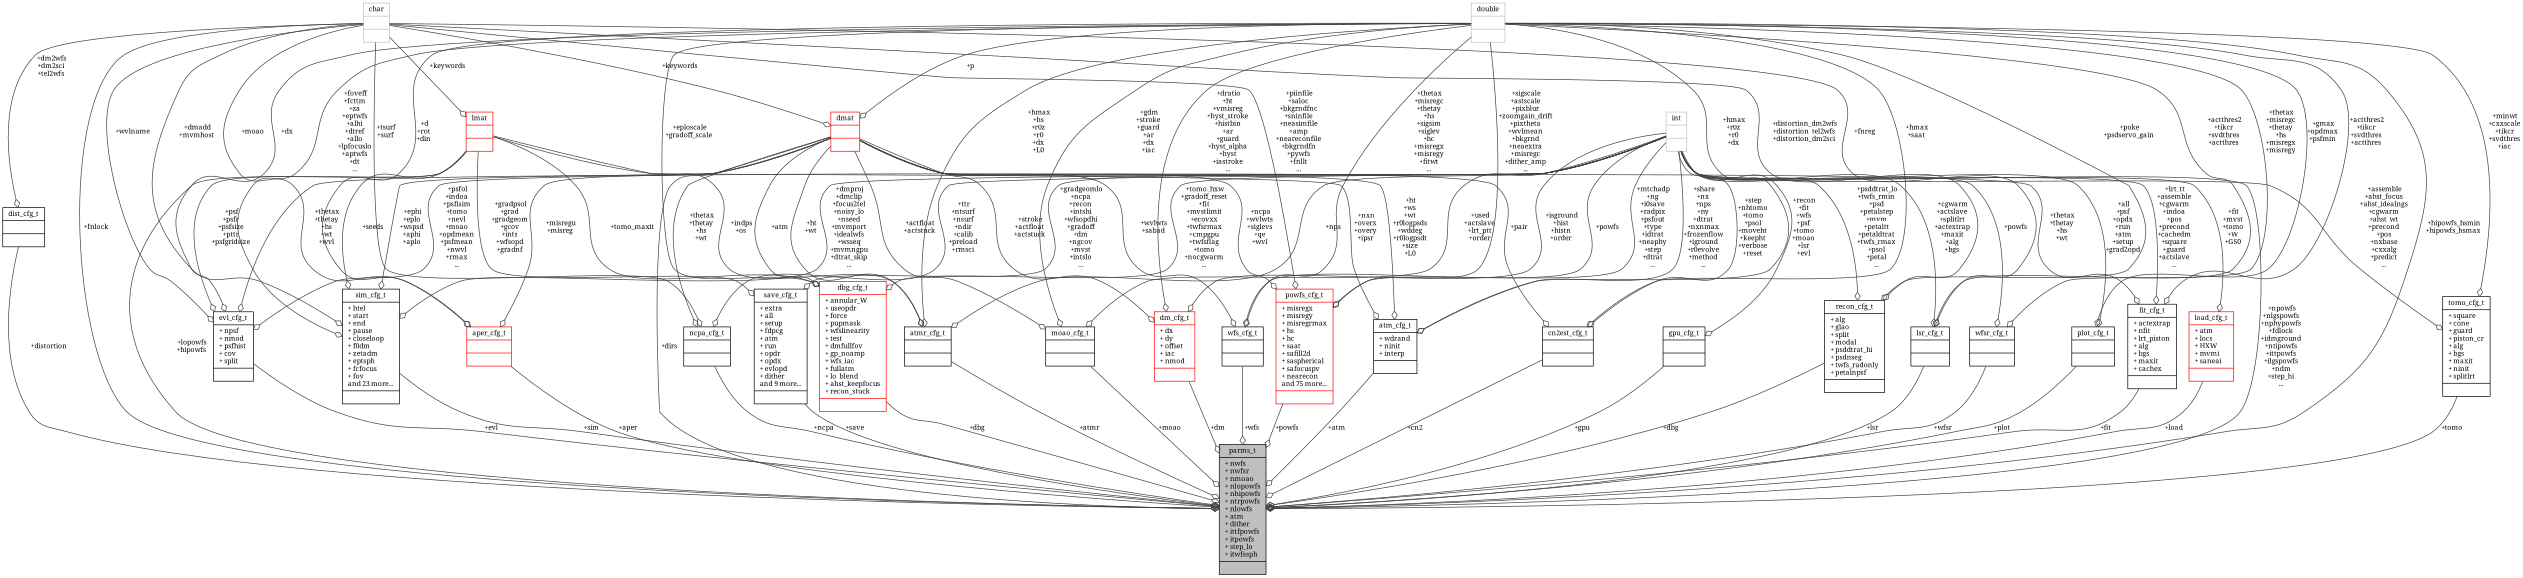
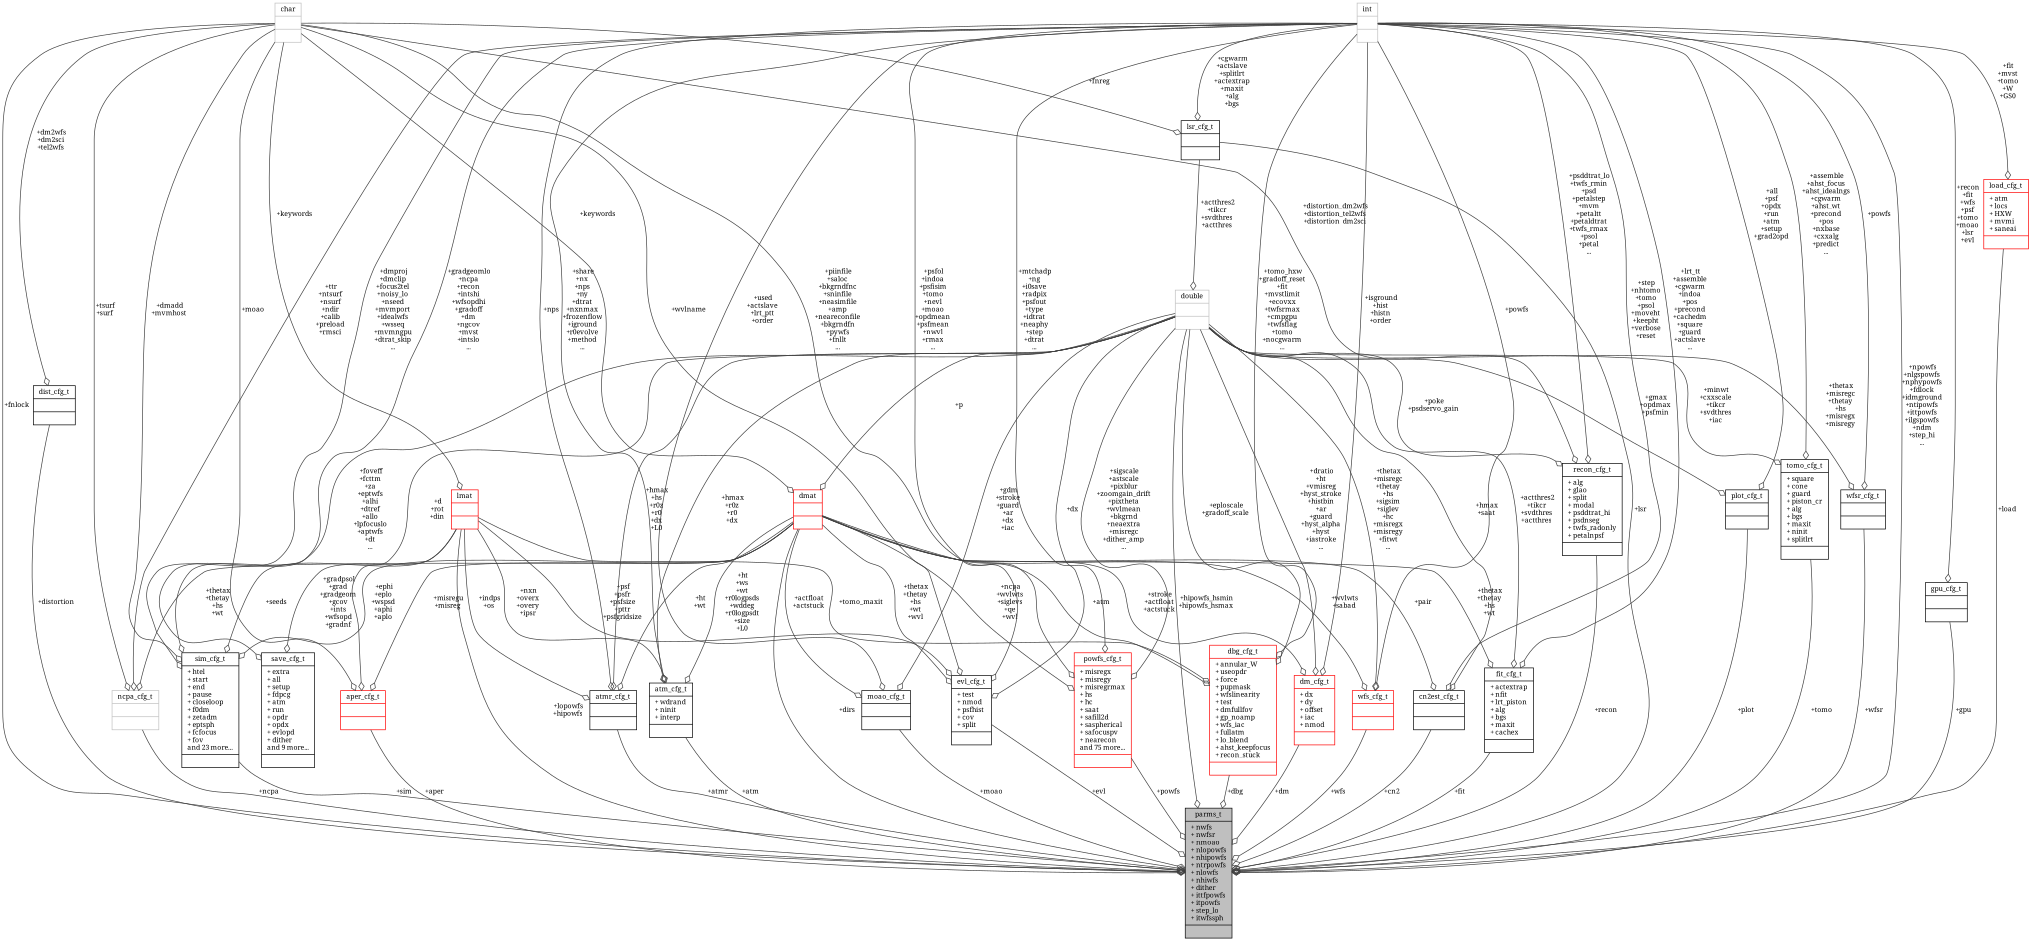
(2101, 74) -> (1196, 221)
(229, 331) -> (966, 695)
(707, 346) -> (135, 710)
(1243, 346) -> (1373, 710)
(1670, 428) -> (1605, 710)
(1002, 473) -> none
(1234, 517) -> (1204, 880)
